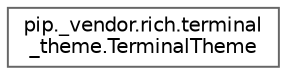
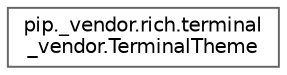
(143, 37) -> (143, 37)
